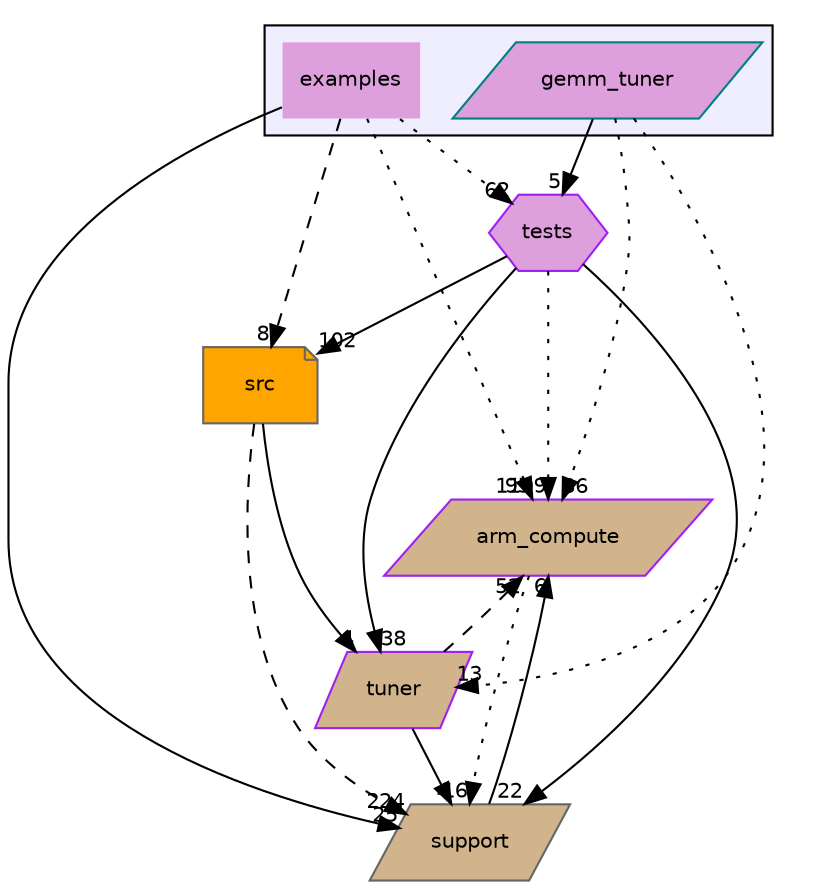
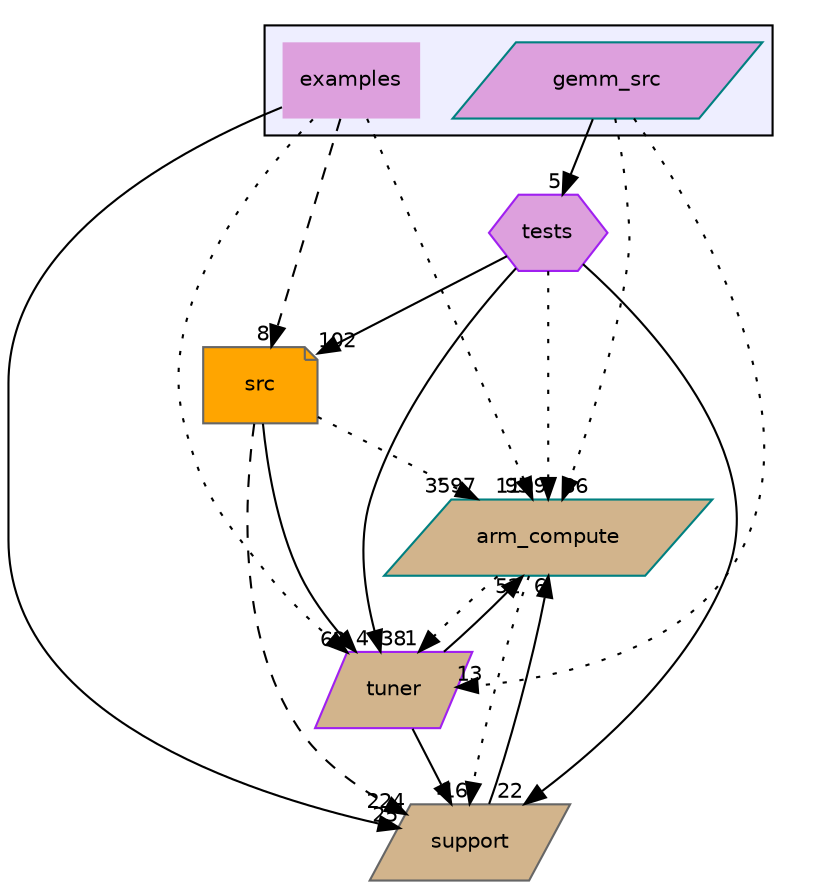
(607, 80) -> (607, 80)
(447, 155) -> (179, 384)
none -> (374, 446)
(548, 538) -> (548, 538)
none -> (465, 606)
(476, 622) -> (476, 622)
